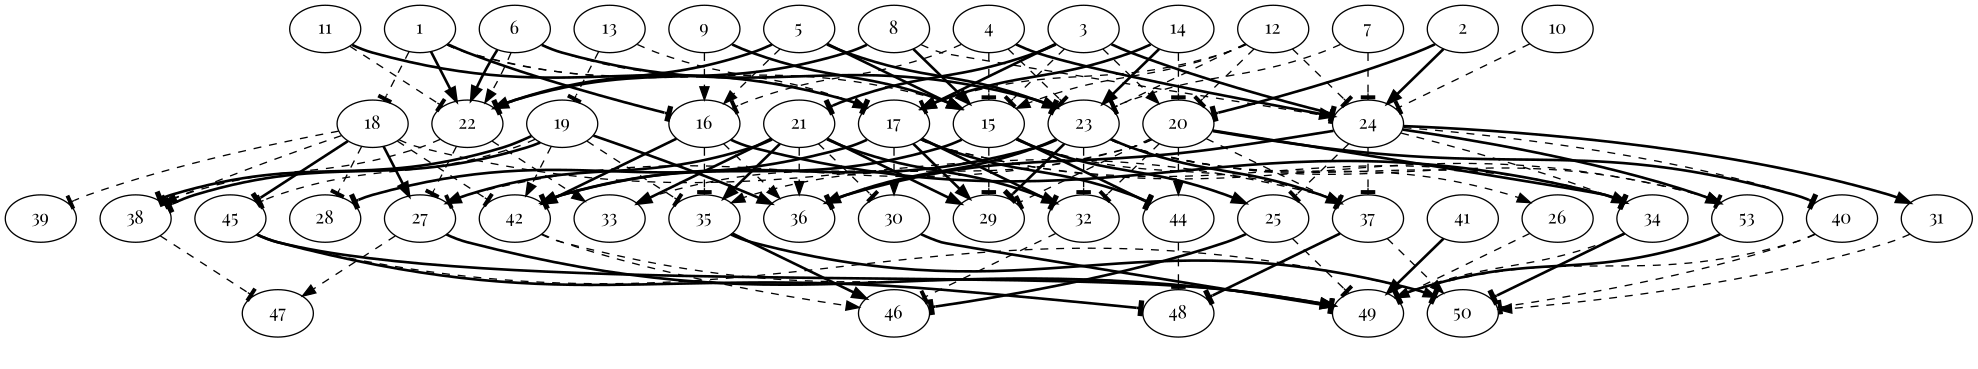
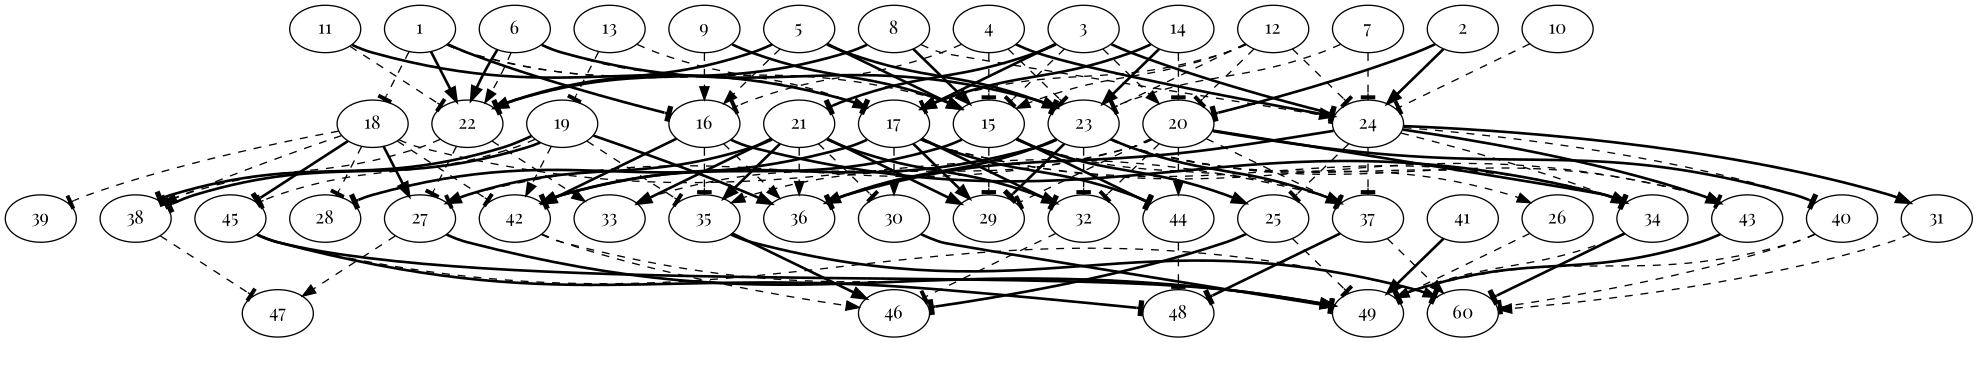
(1465, 150) -> (1465, 150)
(1747, 219) -> (1747, 219)
(1463, 313) -> (1463, 313)
